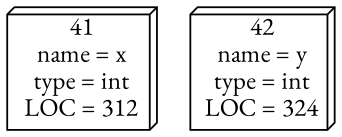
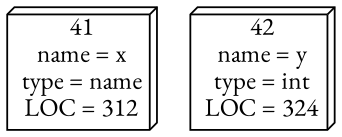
(82, 69) -> (82, 69)
